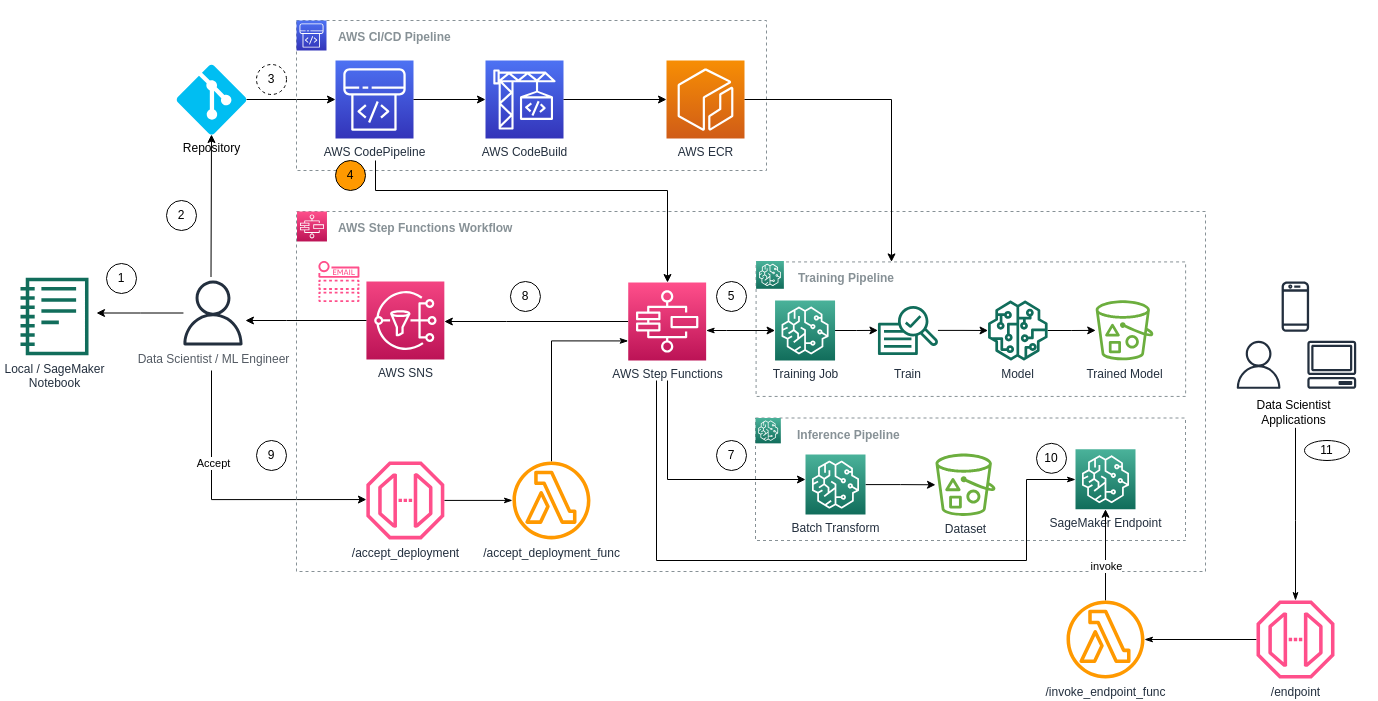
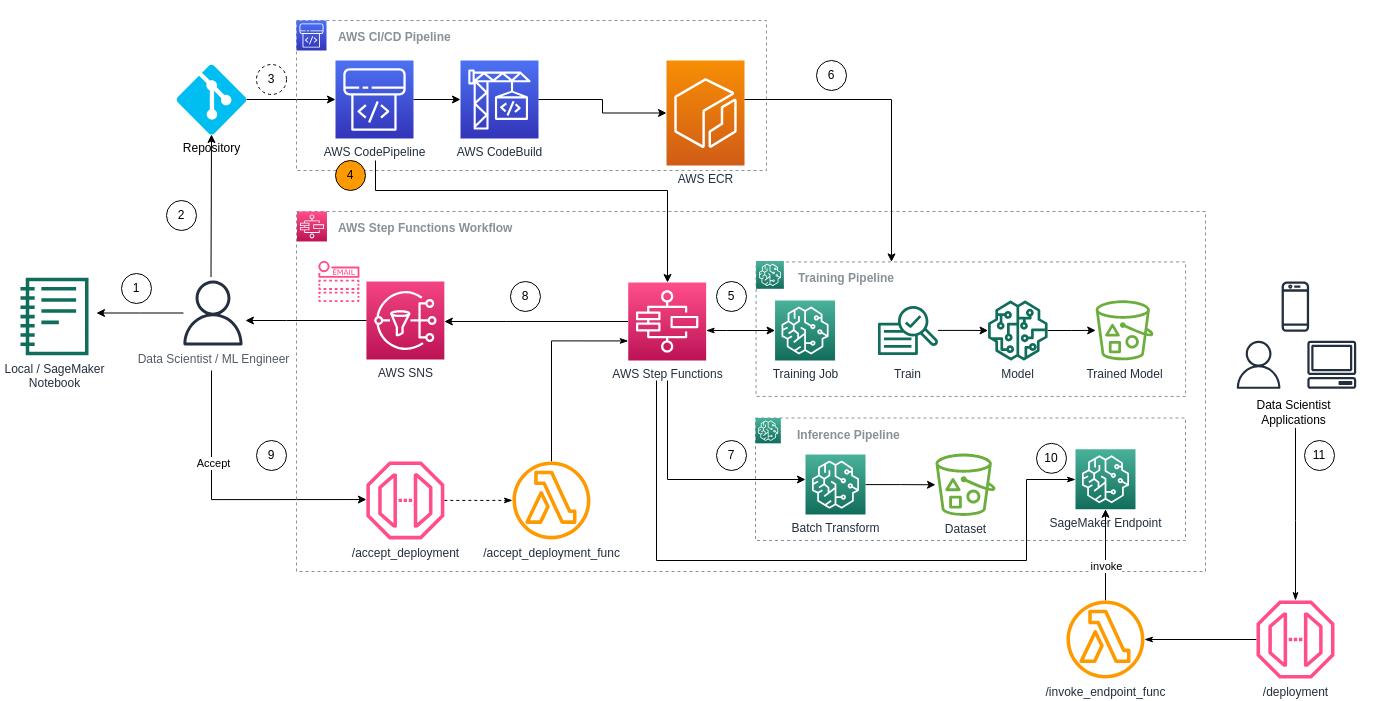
none -> (832, 76)
(525, 100) -> (500, 100)
(706, 100) -> (706, 113)
(122, 279) -> (137, 289)
(853, 331) -> none
(1327, 451) -> (1320, 456)
(475, 500) -> (475, 500)
(1296, 693) -> (1296, 693)
